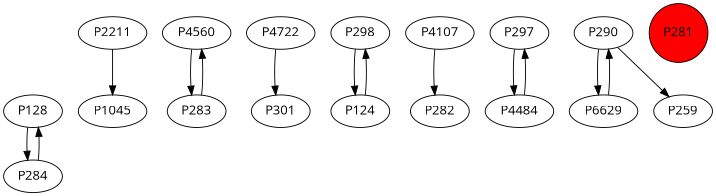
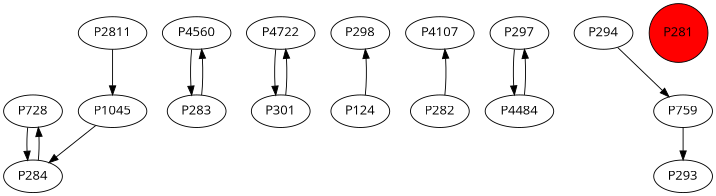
(113, 33) -> (113, 33)
(604, 33) -> (604, 33)
(354, 68) -> none
(434, 68) -> (446, 77)
none -> (287, 77)
(33, 111) -> (33, 111)
(604, 111) -> none
(683, 111) -> (683, 111)
none -> (76, 141)
none -> (683, 176)
